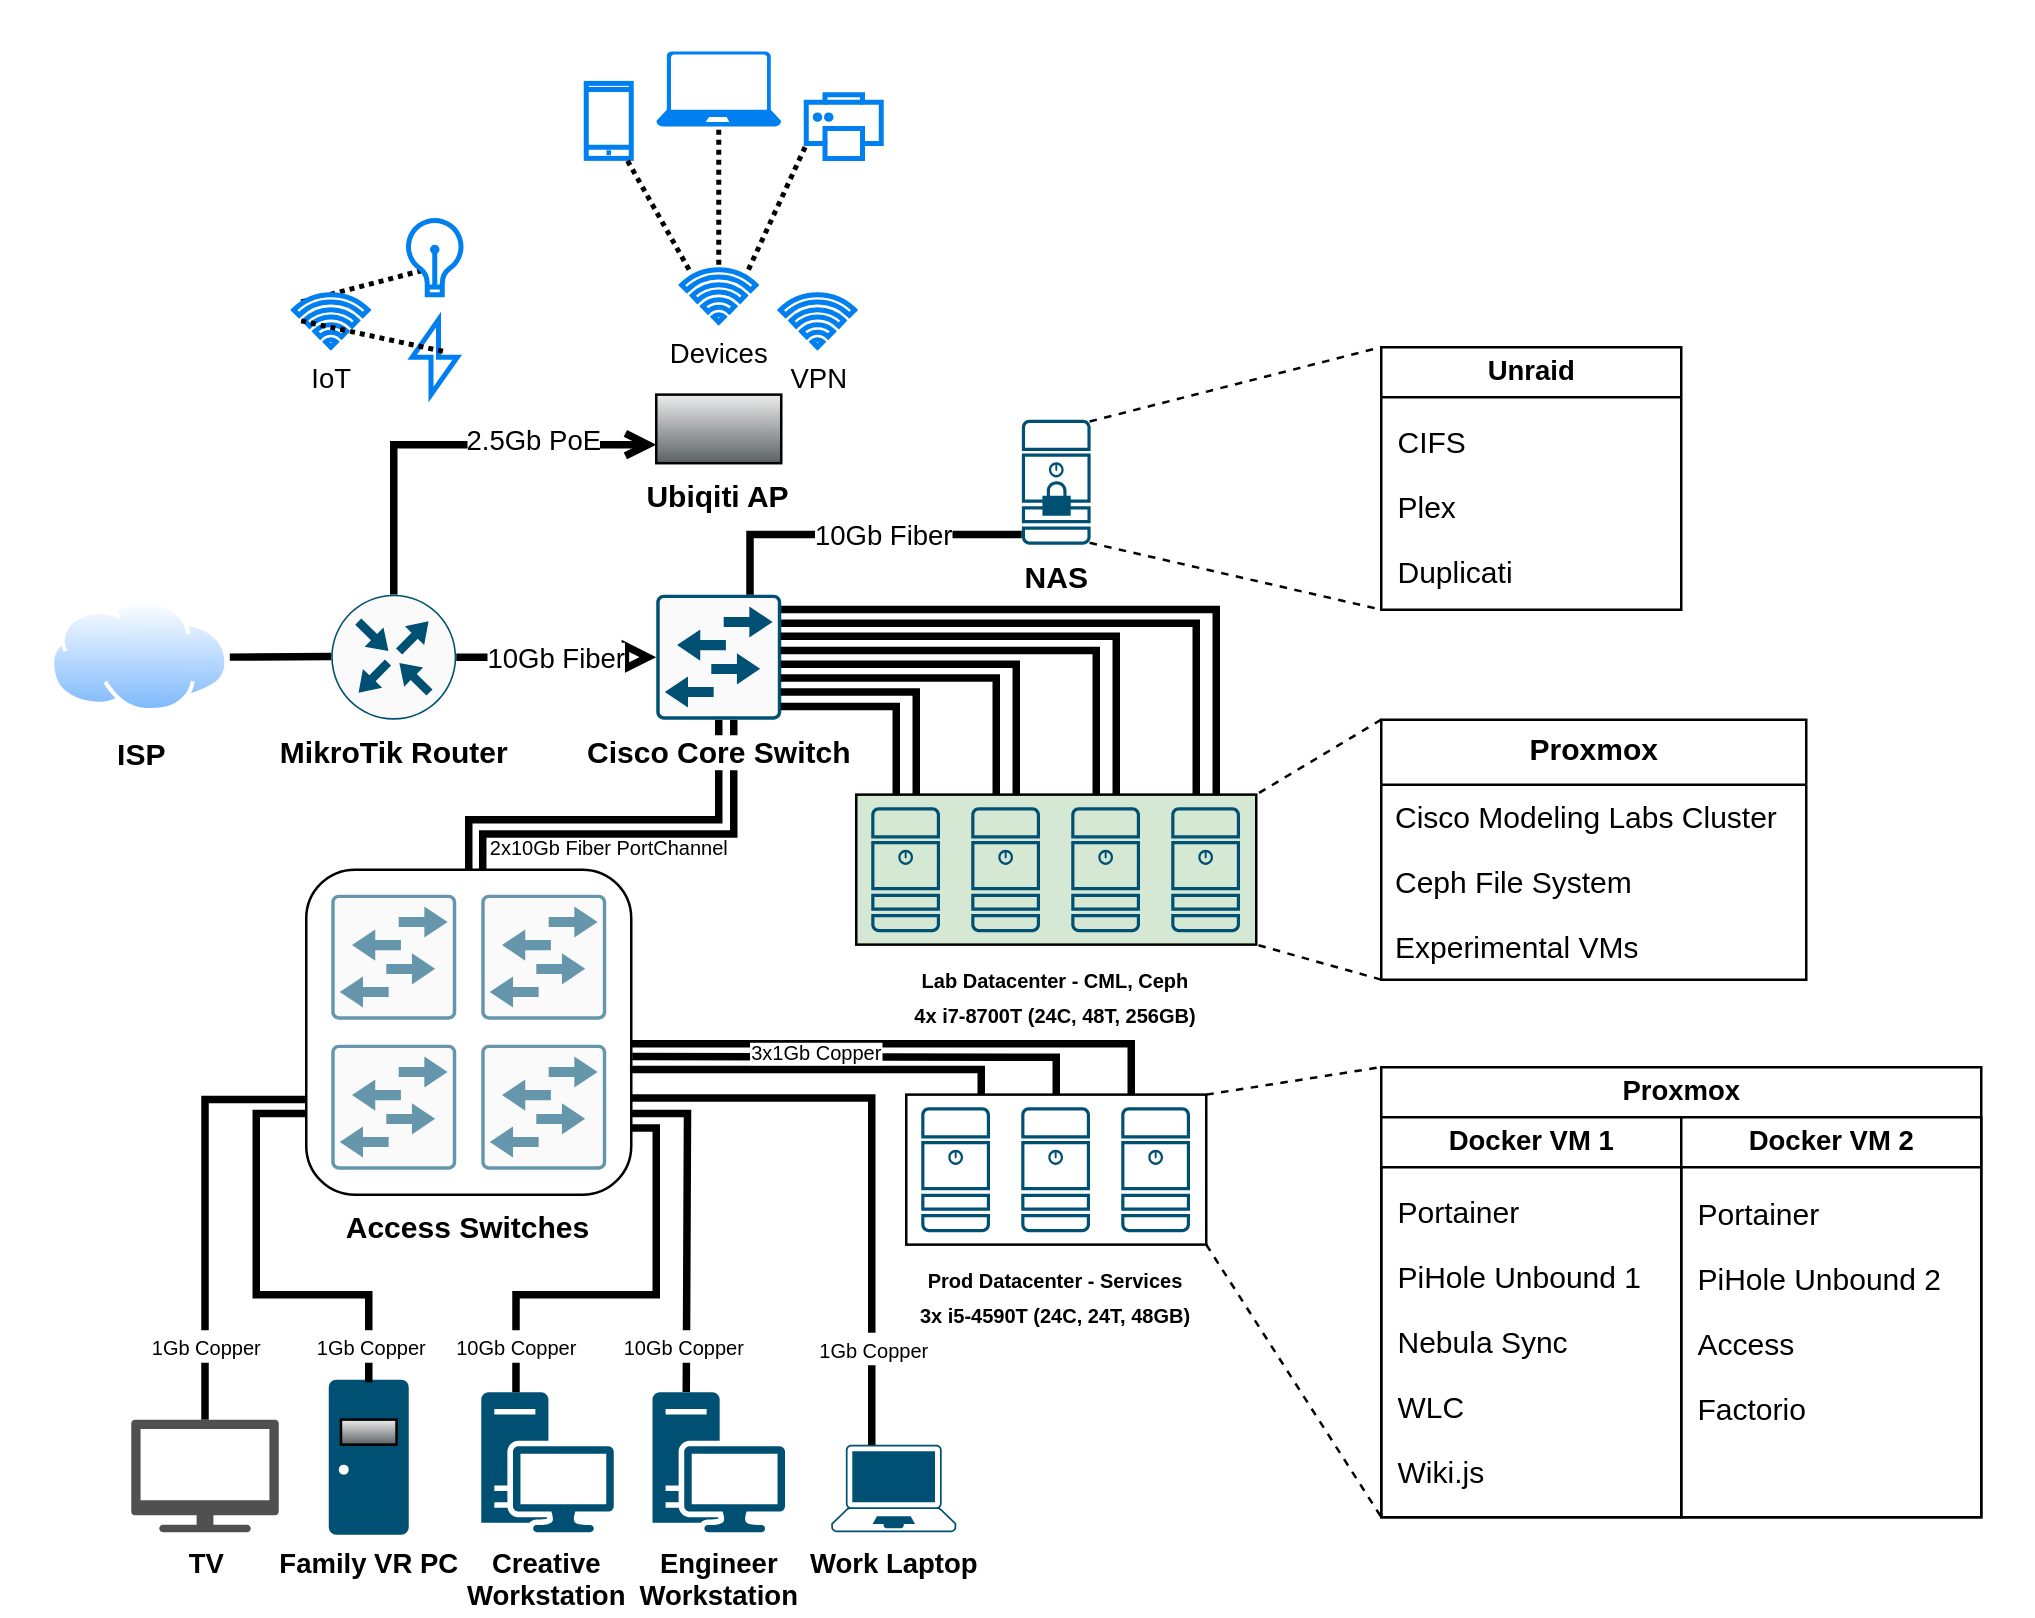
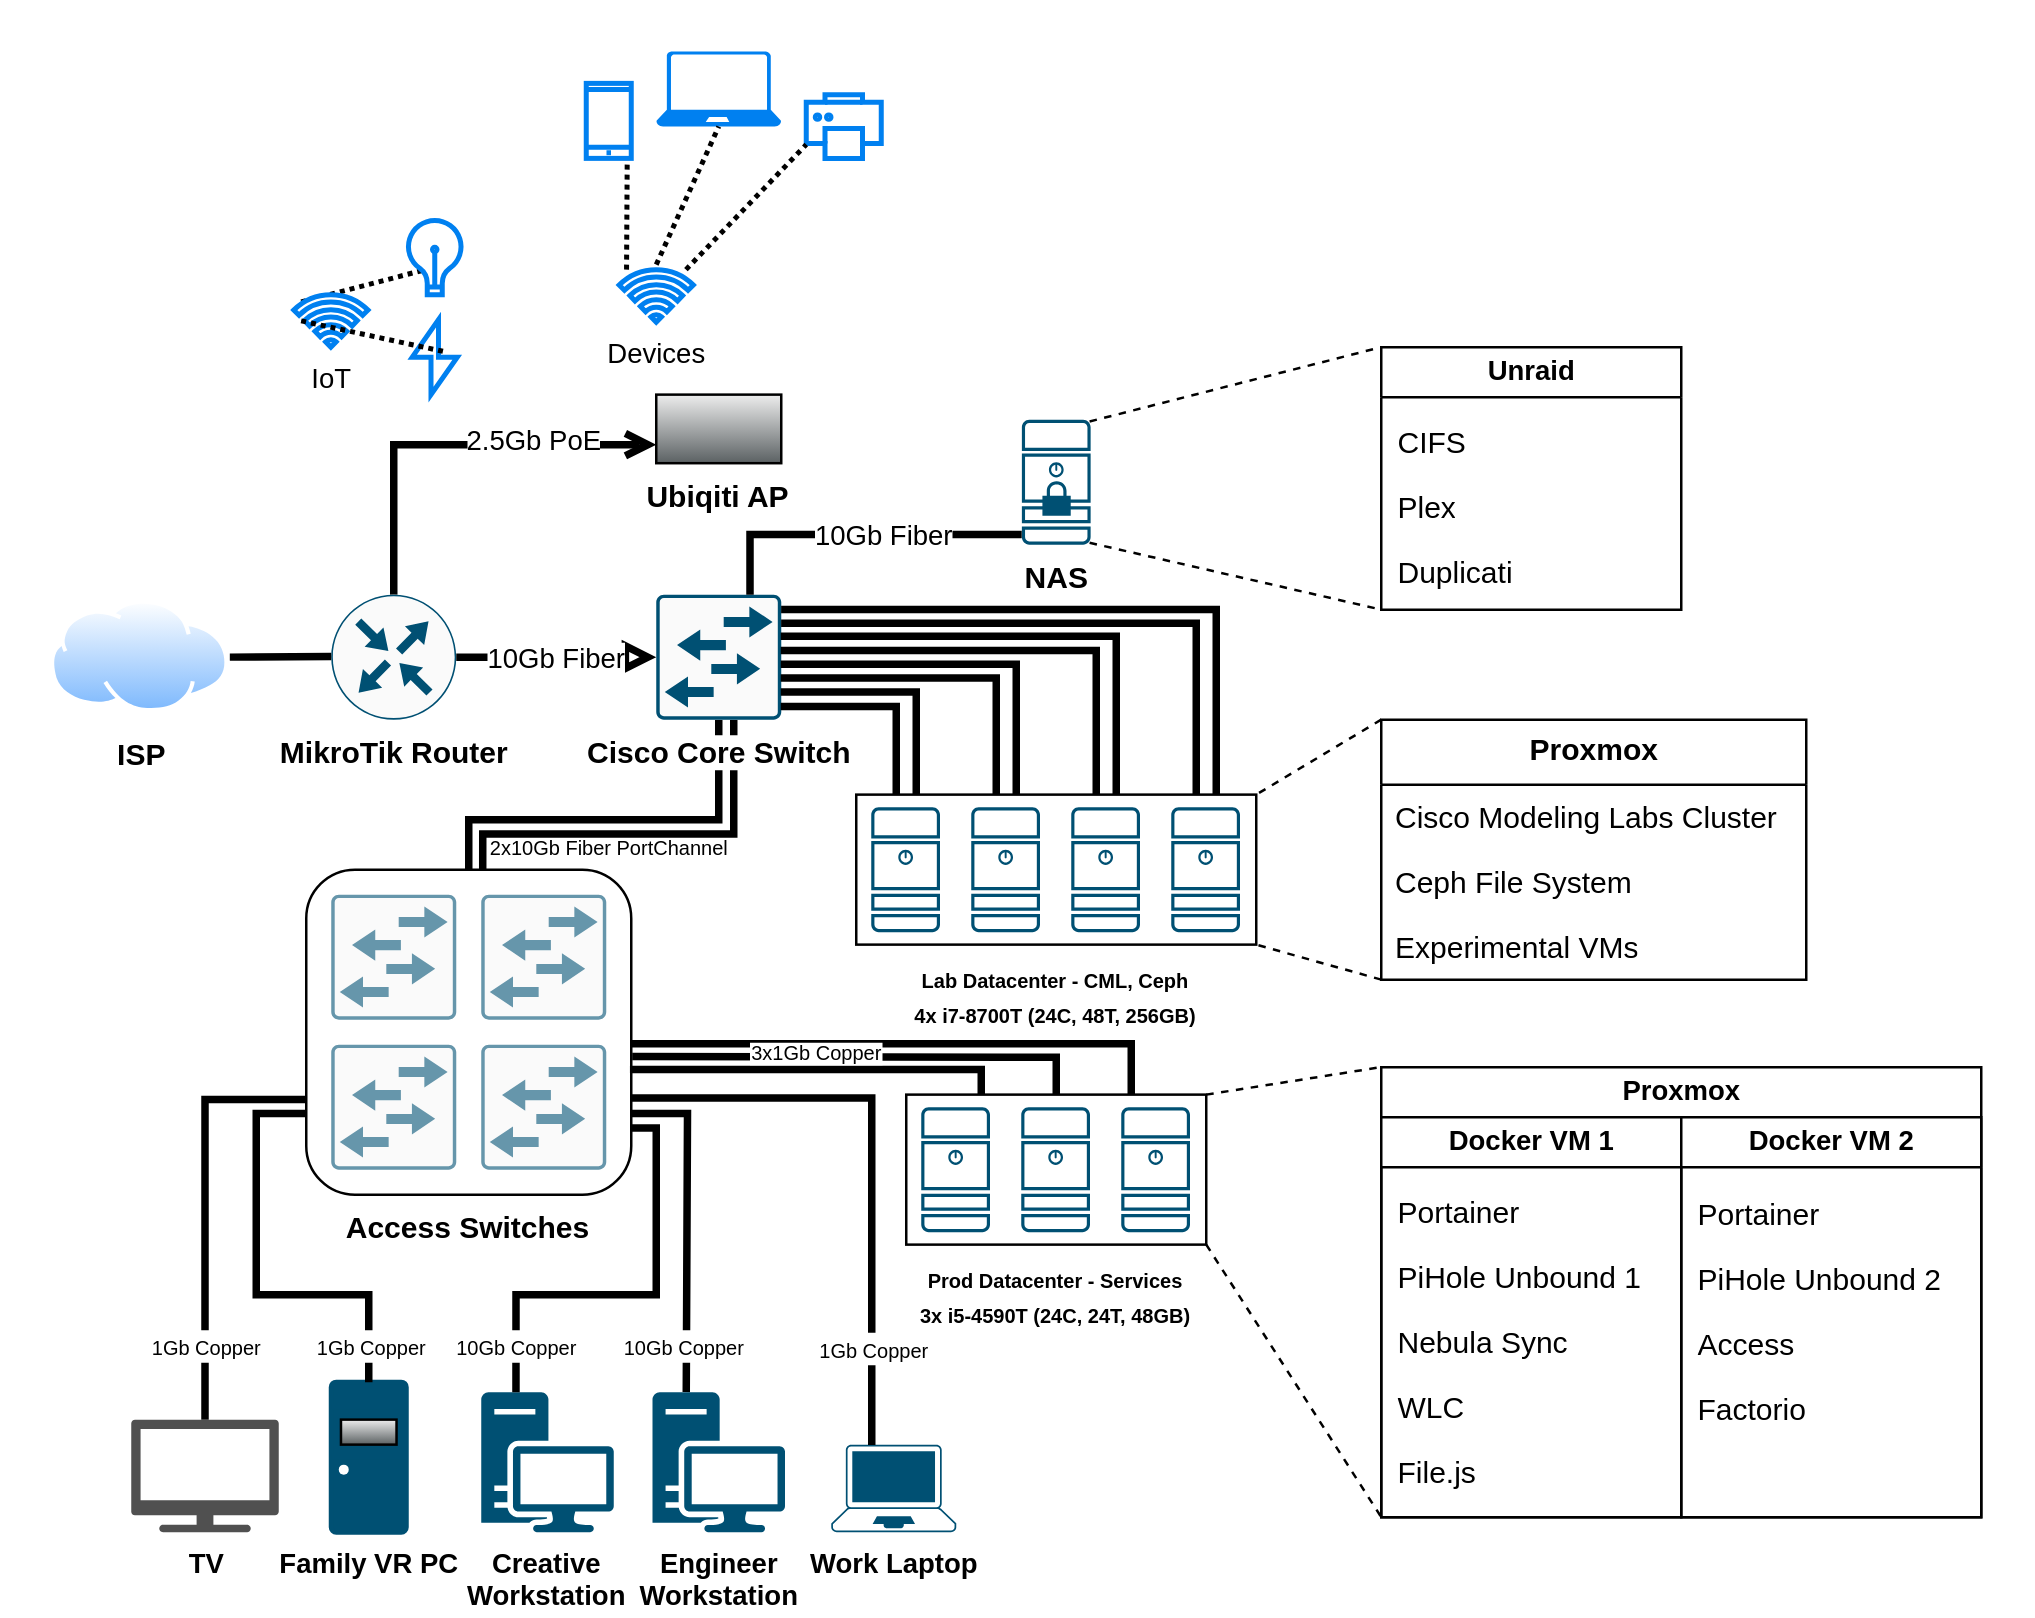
(719, 296) -> (656, 296)
(818, 321) -> none
(1056, 869) -> (1056, 869)
(1446, 1474) -> (1446, 1474)
